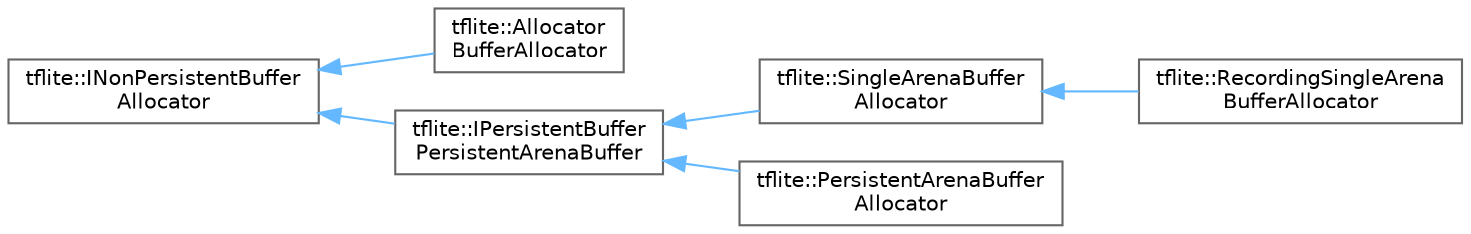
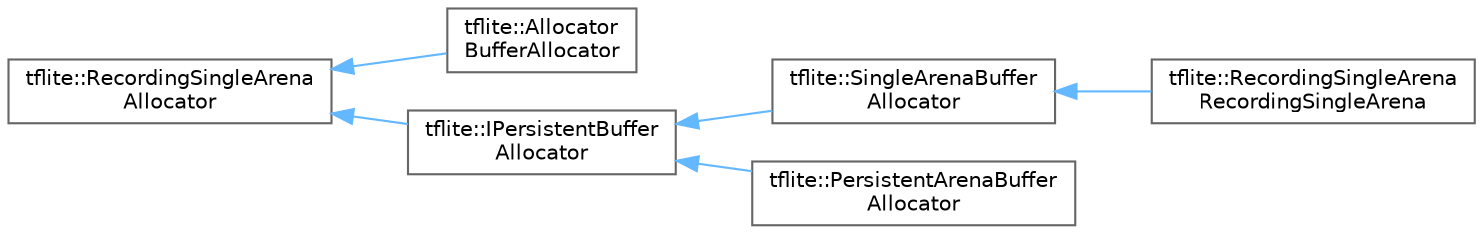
(164, 91) -> (170, 91)
(1300, 91) -> (1313, 91)
(529, 142) -> (542, 142)
